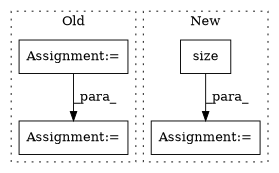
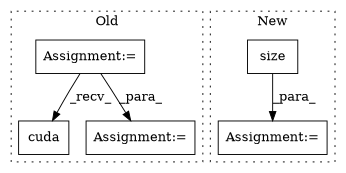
none -> (44, 138)
